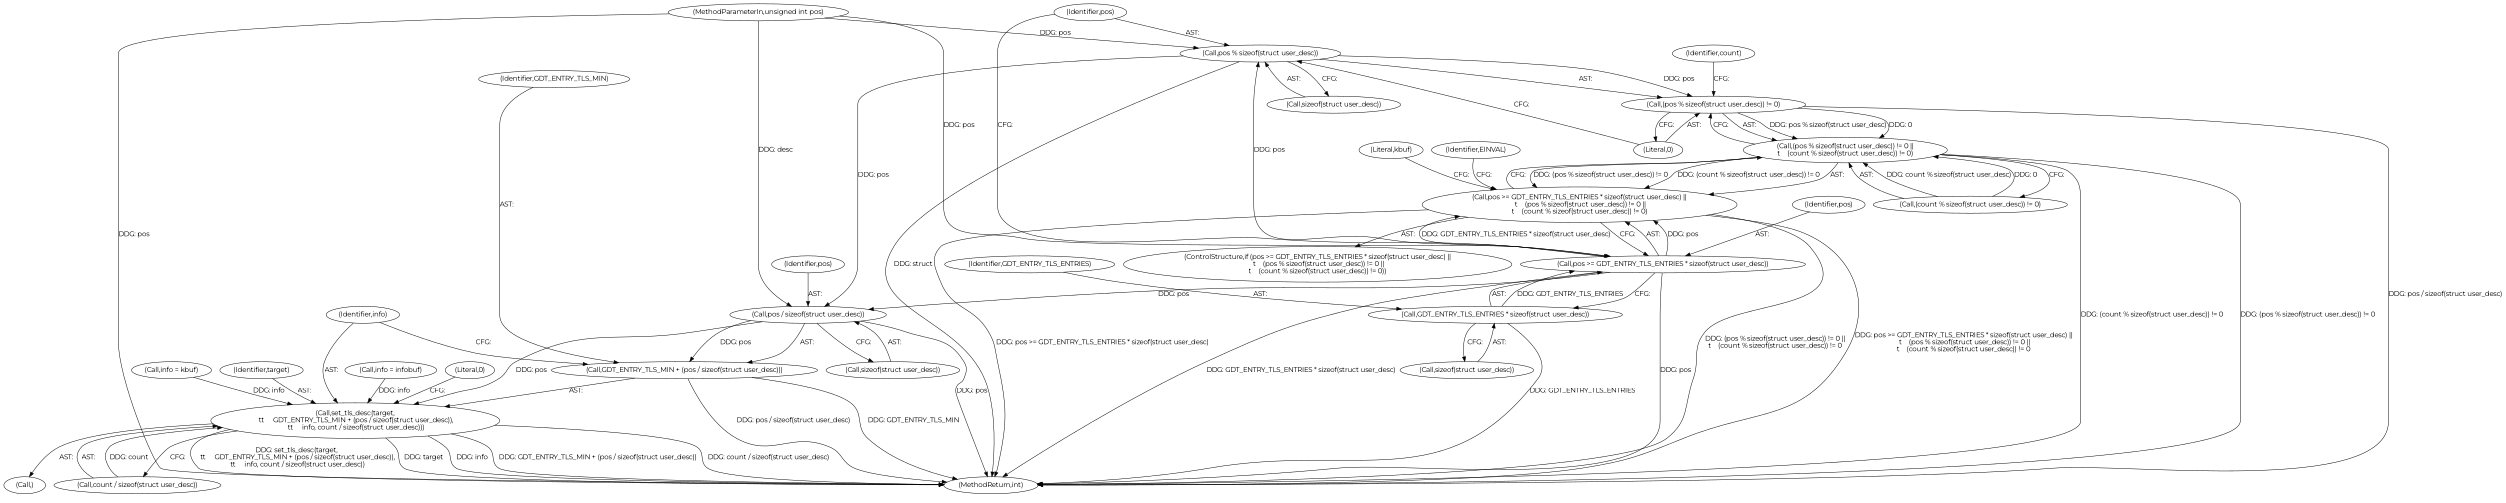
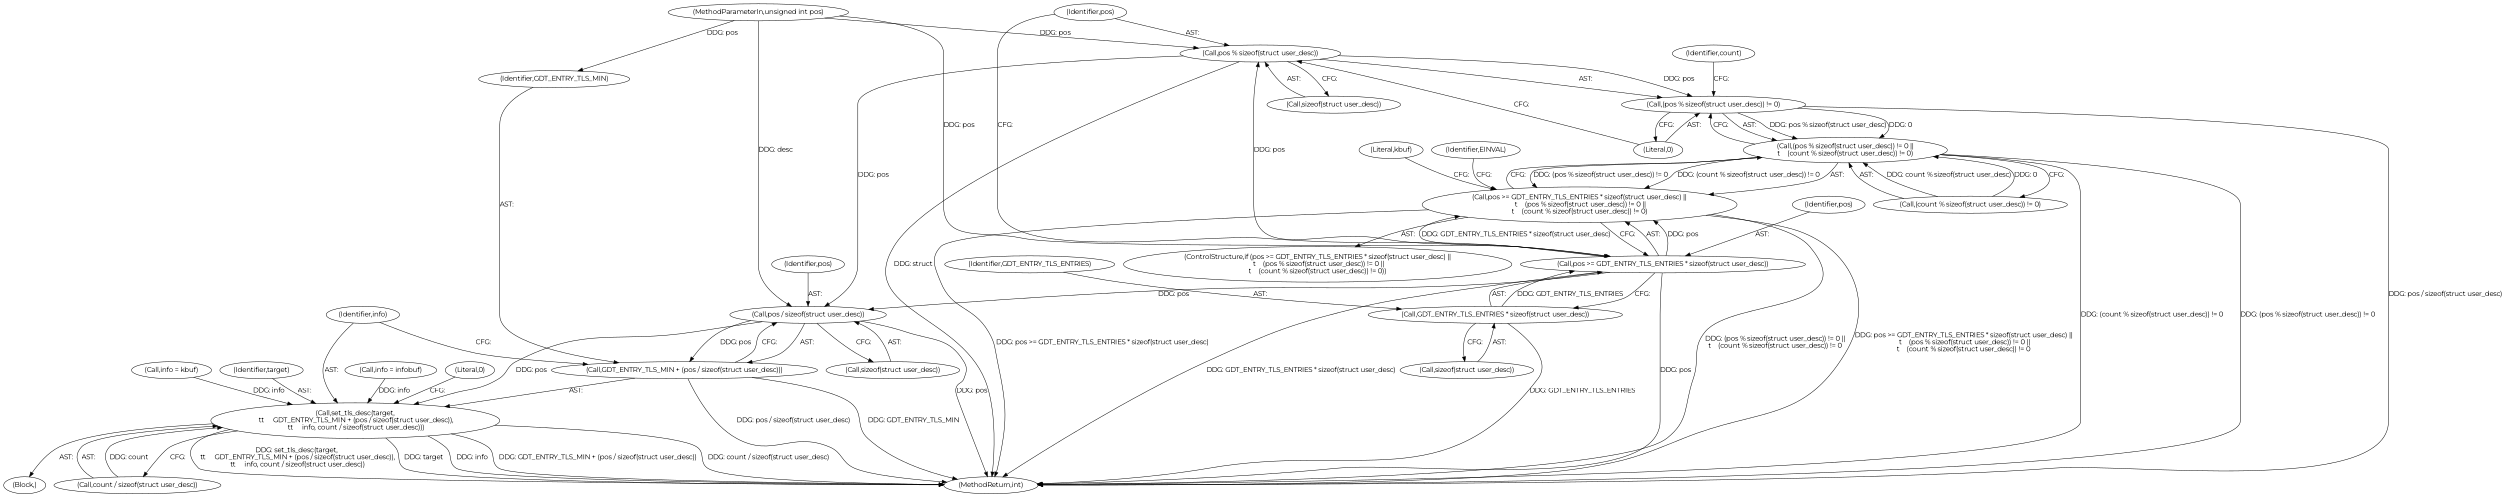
none -> (756, 345)
(124, 376) -> (658, 45)
(25, 485) -> (25, 485)
